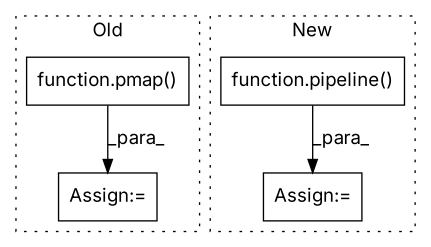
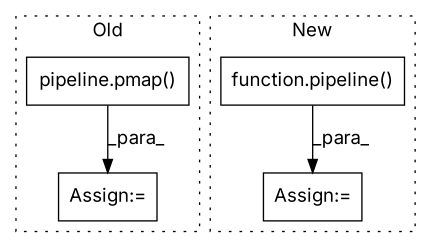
(108, 81) -> (108, 81)
